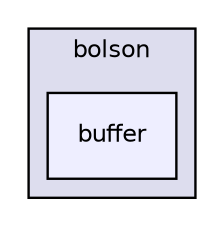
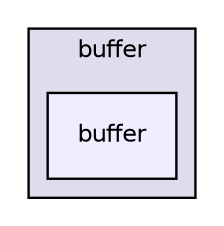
(112, 51) -> (112, 51)
